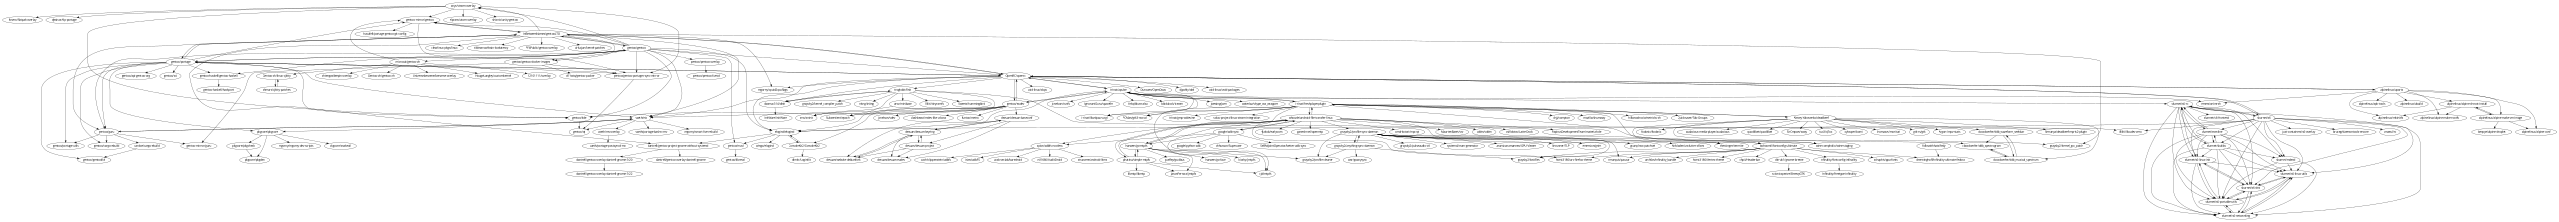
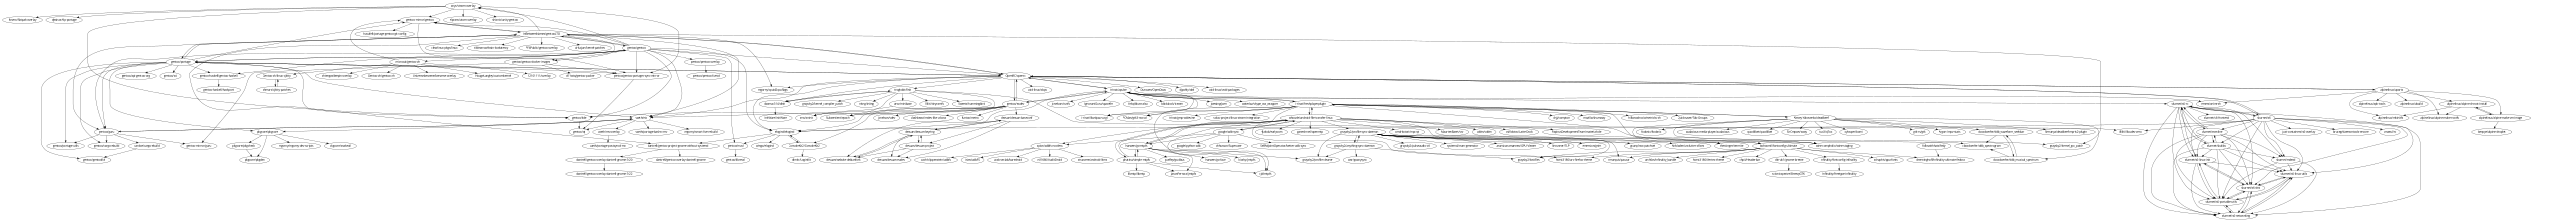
(1888, 132) -> none
(2536, 132) -> none
none -> (1596, 139)
(1997, 153) -> none
